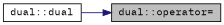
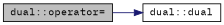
(92, 13) -> (123, 13)
